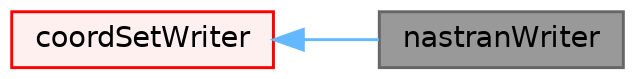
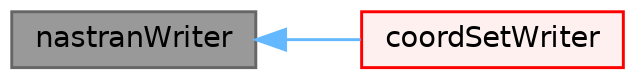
(341, 40) -> (323, 40)
